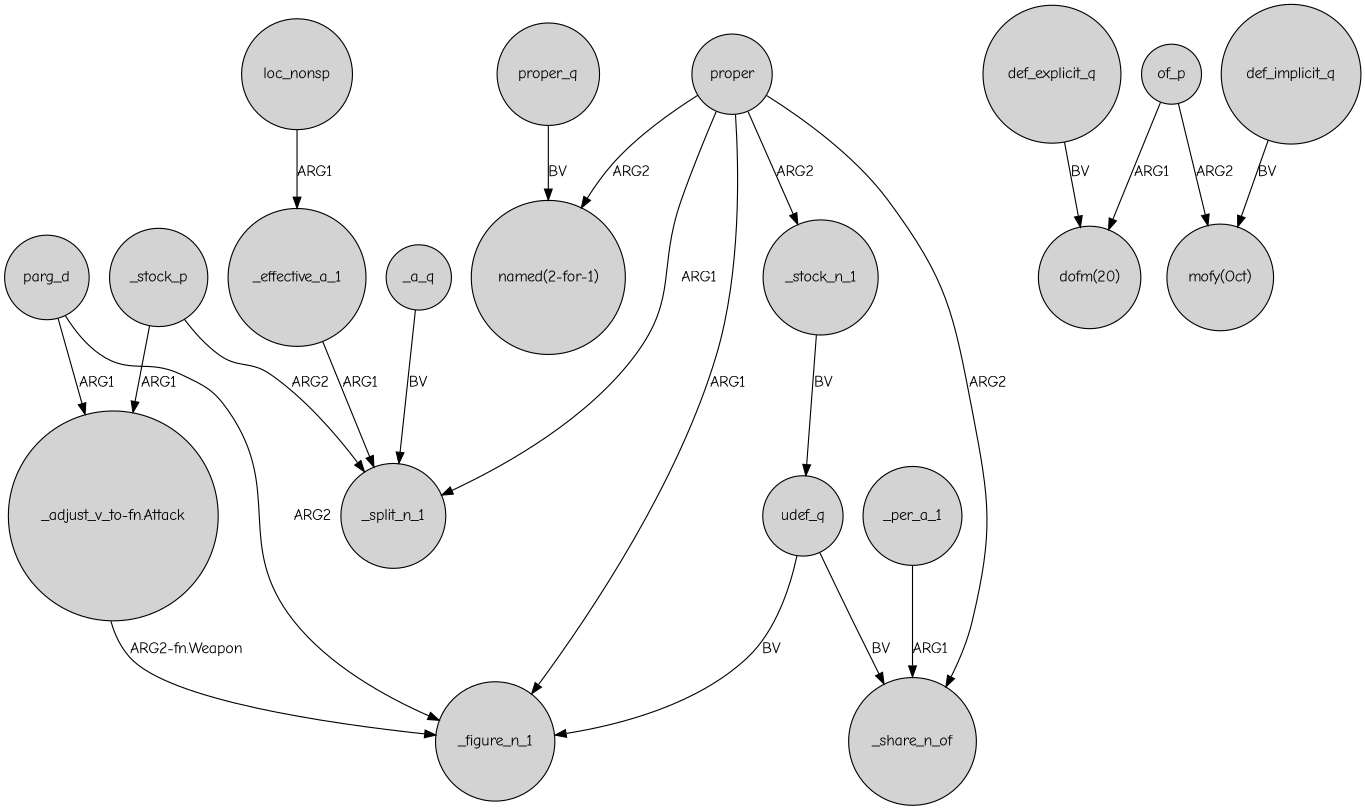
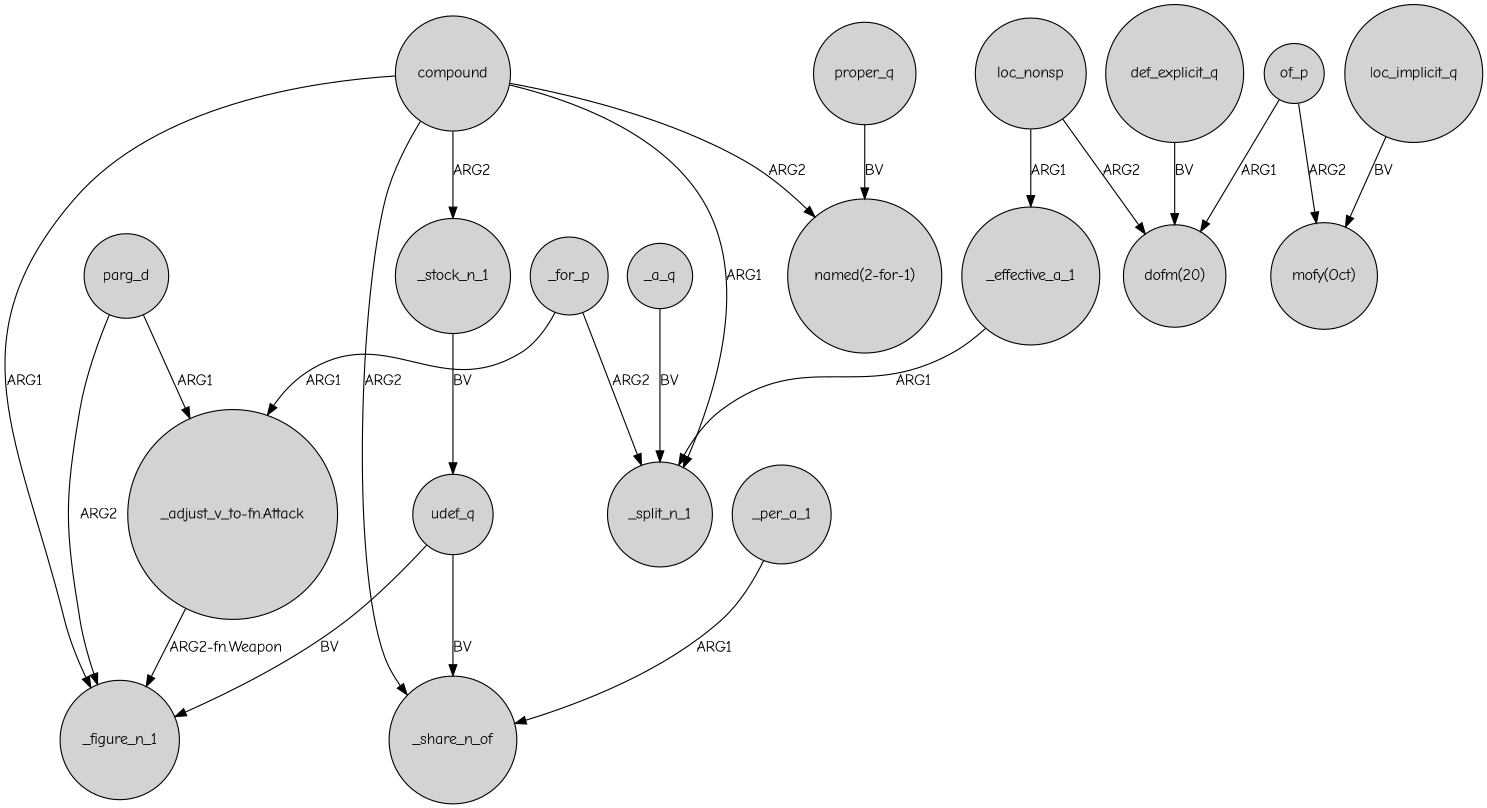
(732, 74) -> (453, 73)
(1291, 74) -> (1414, 73)
none -> (1101, 172)
(159, 277) -> (569, 276)
